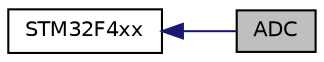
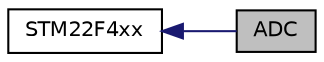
(85, 31) -> (85, 31)
